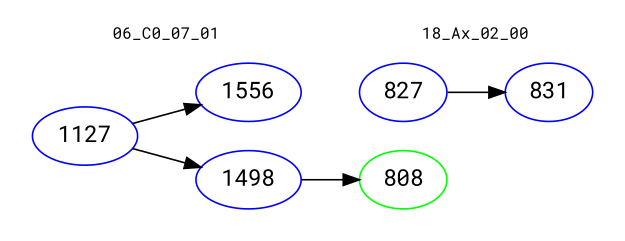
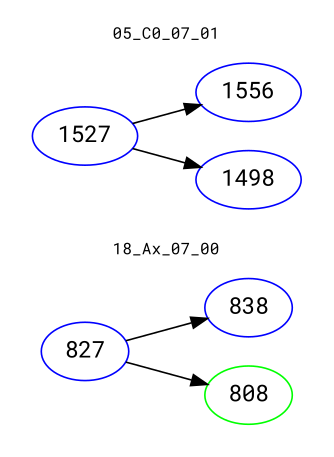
(167, 35) -> (167, 35)
(476, 35) -> (167, 250)
(549, 92) -> (249, 308)
(85, 136) -> (85, 136)
(324, 180) -> (159, 371)
